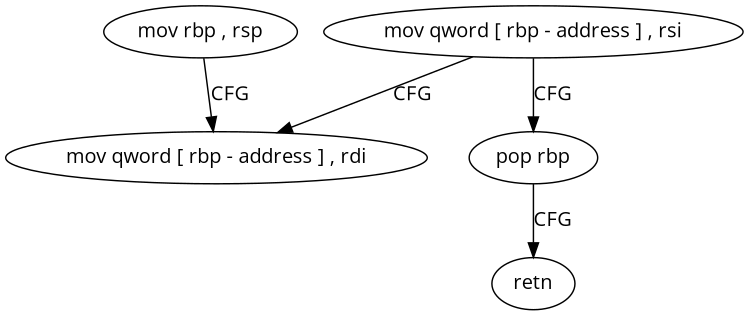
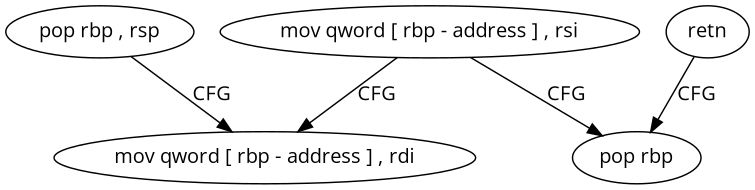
(201, 32) -> (100, 32)
(533, 213) -> (676, 88)
